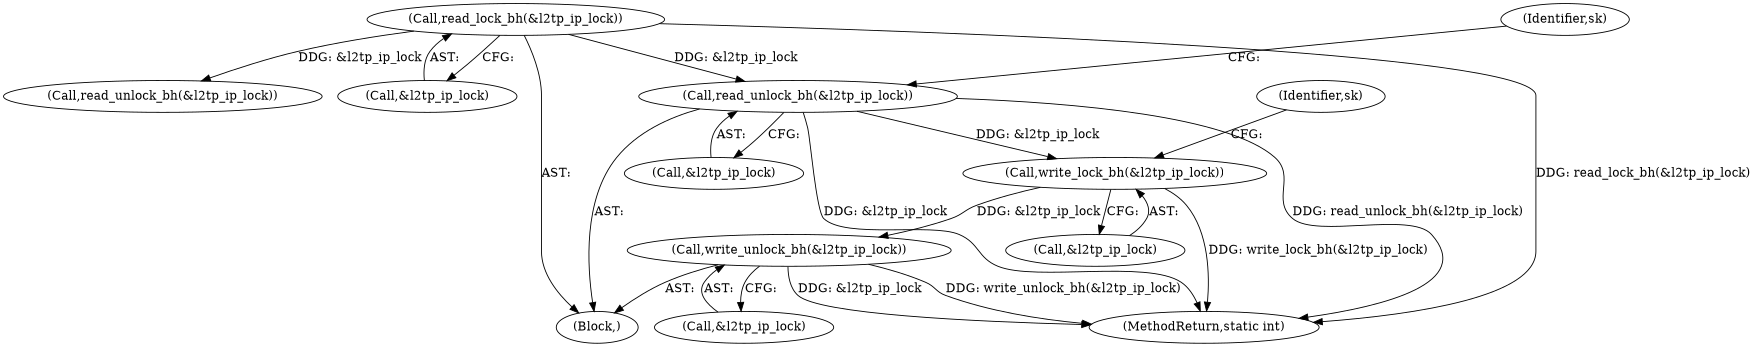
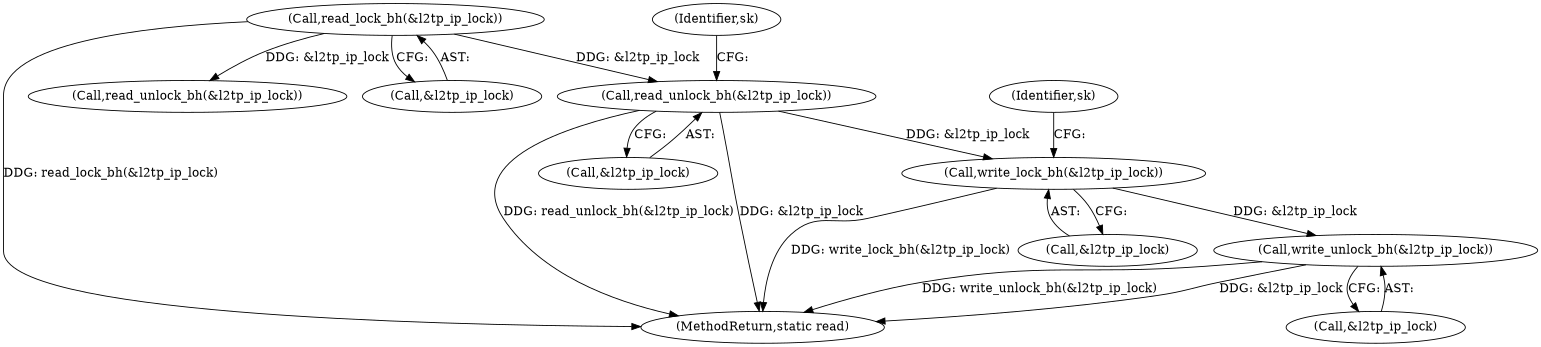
(597, 327) -> none
(1204, 327) -> (763, 327)
